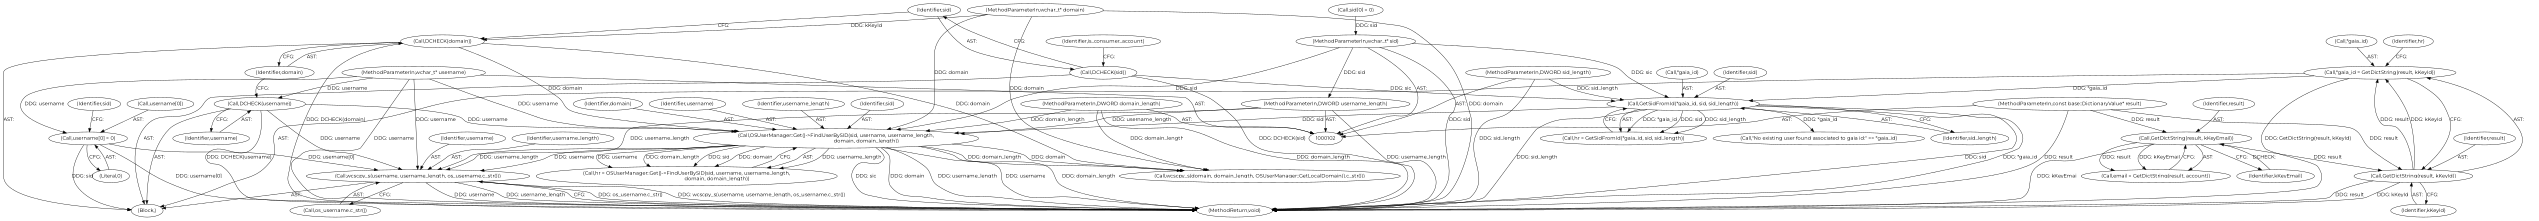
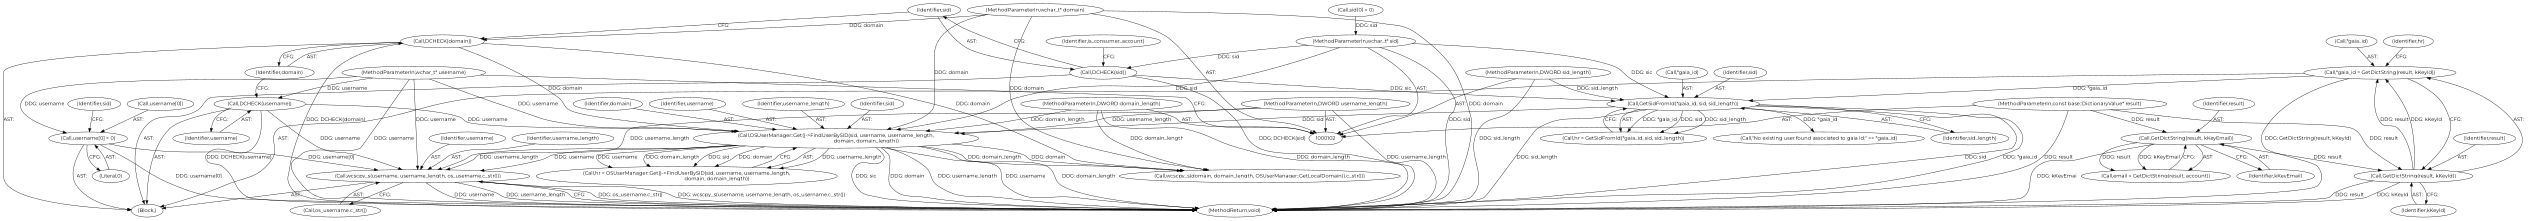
(867, 26) -> (867, 26)
(1341, 71) -> (1219, 54)
none -> (1202, 74)
(1201, 104) -> (1201, 104)
(2265, 157) -> (2265, 157)
(83, 176) -> (83, 176)
